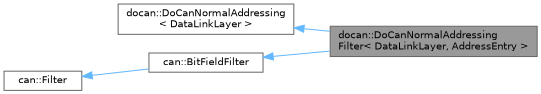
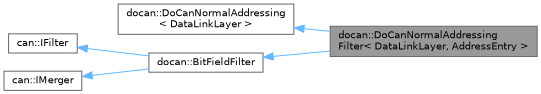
none -> (43, 43)
(206, 63) -> (206, 63)
(43, 81) -> (43, 81)
